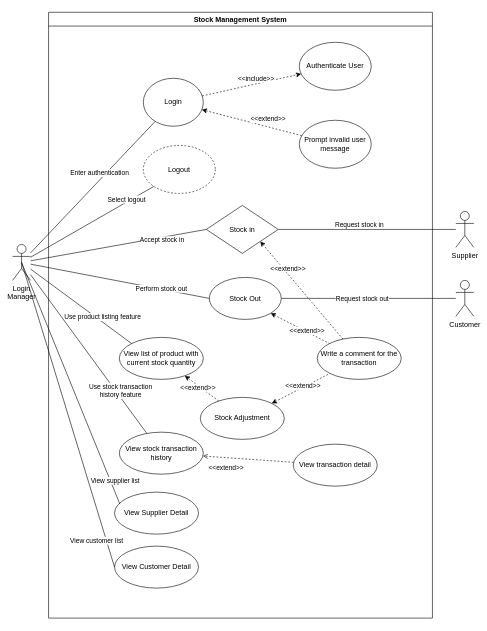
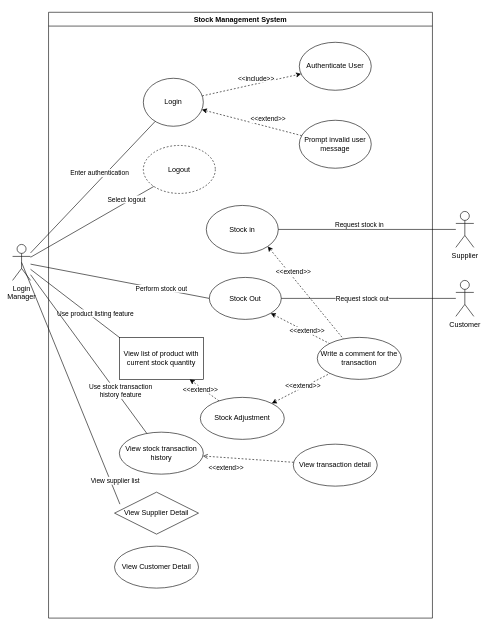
(242, 230) -> (242, 230)
(118, 245) -> none
(161, 359) -> (161, 359)
(82, 461) -> none
(156, 513) -> (156, 513)
